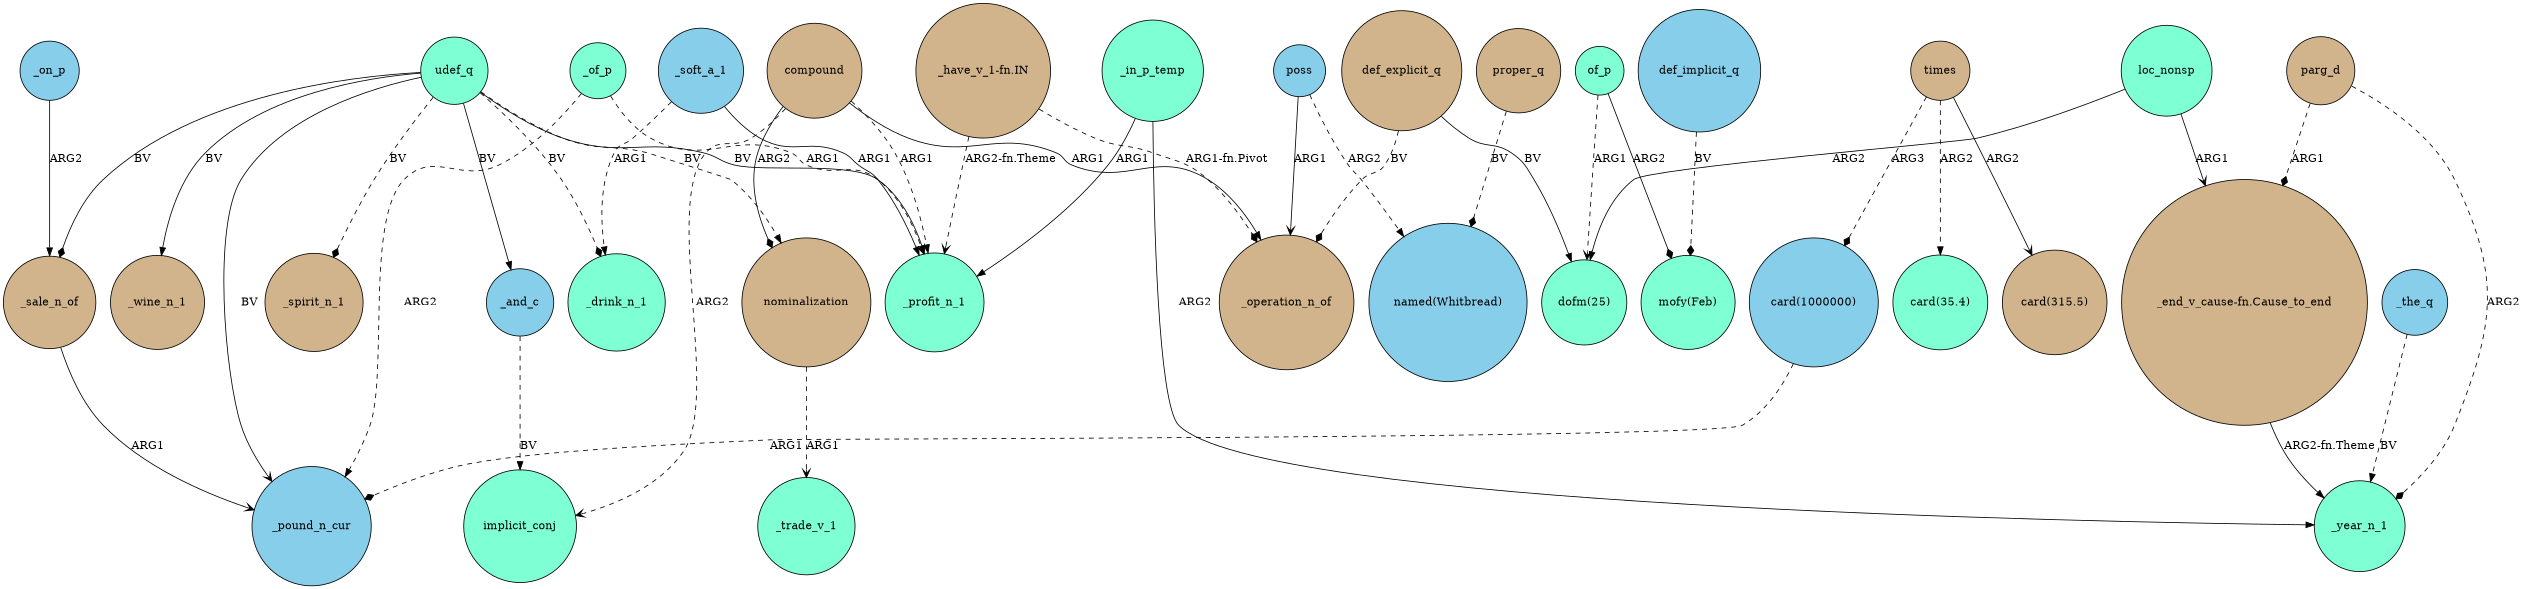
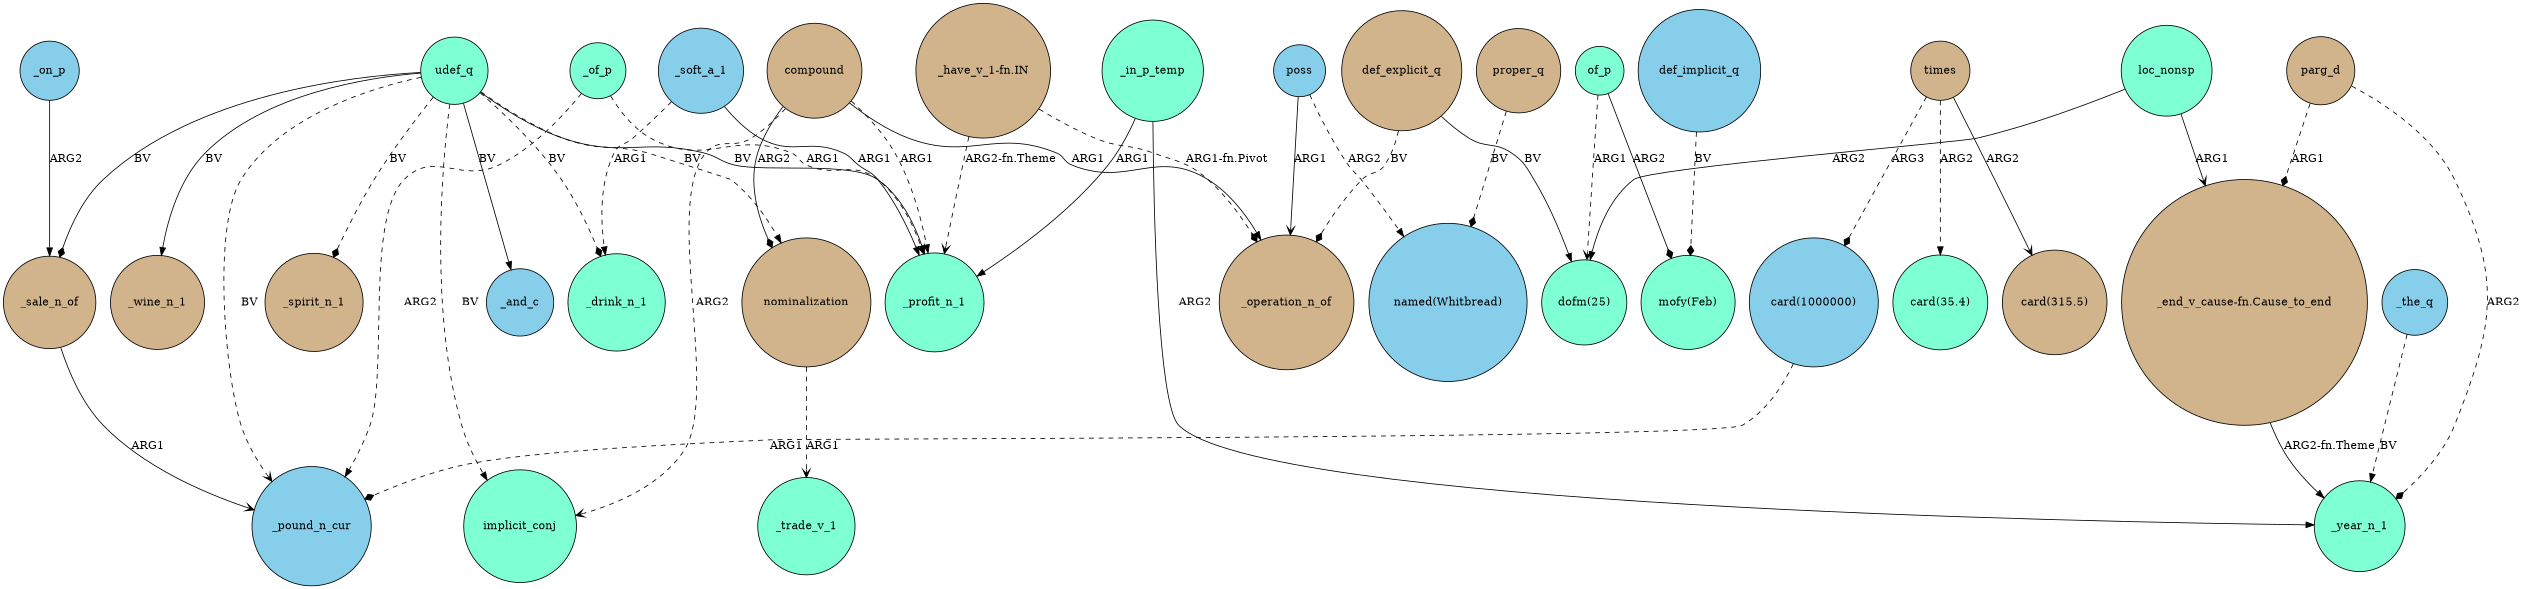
(228, 224) -> (228, 224)
(520, 399) -> (442, 292)
